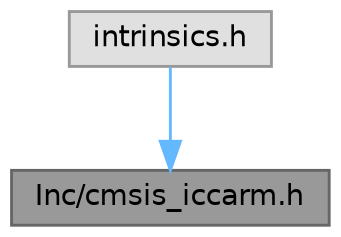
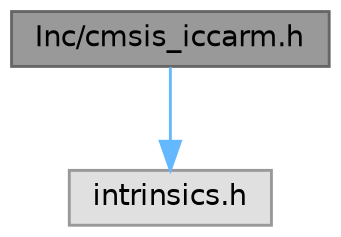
(170, 104) -> (170, 104)
